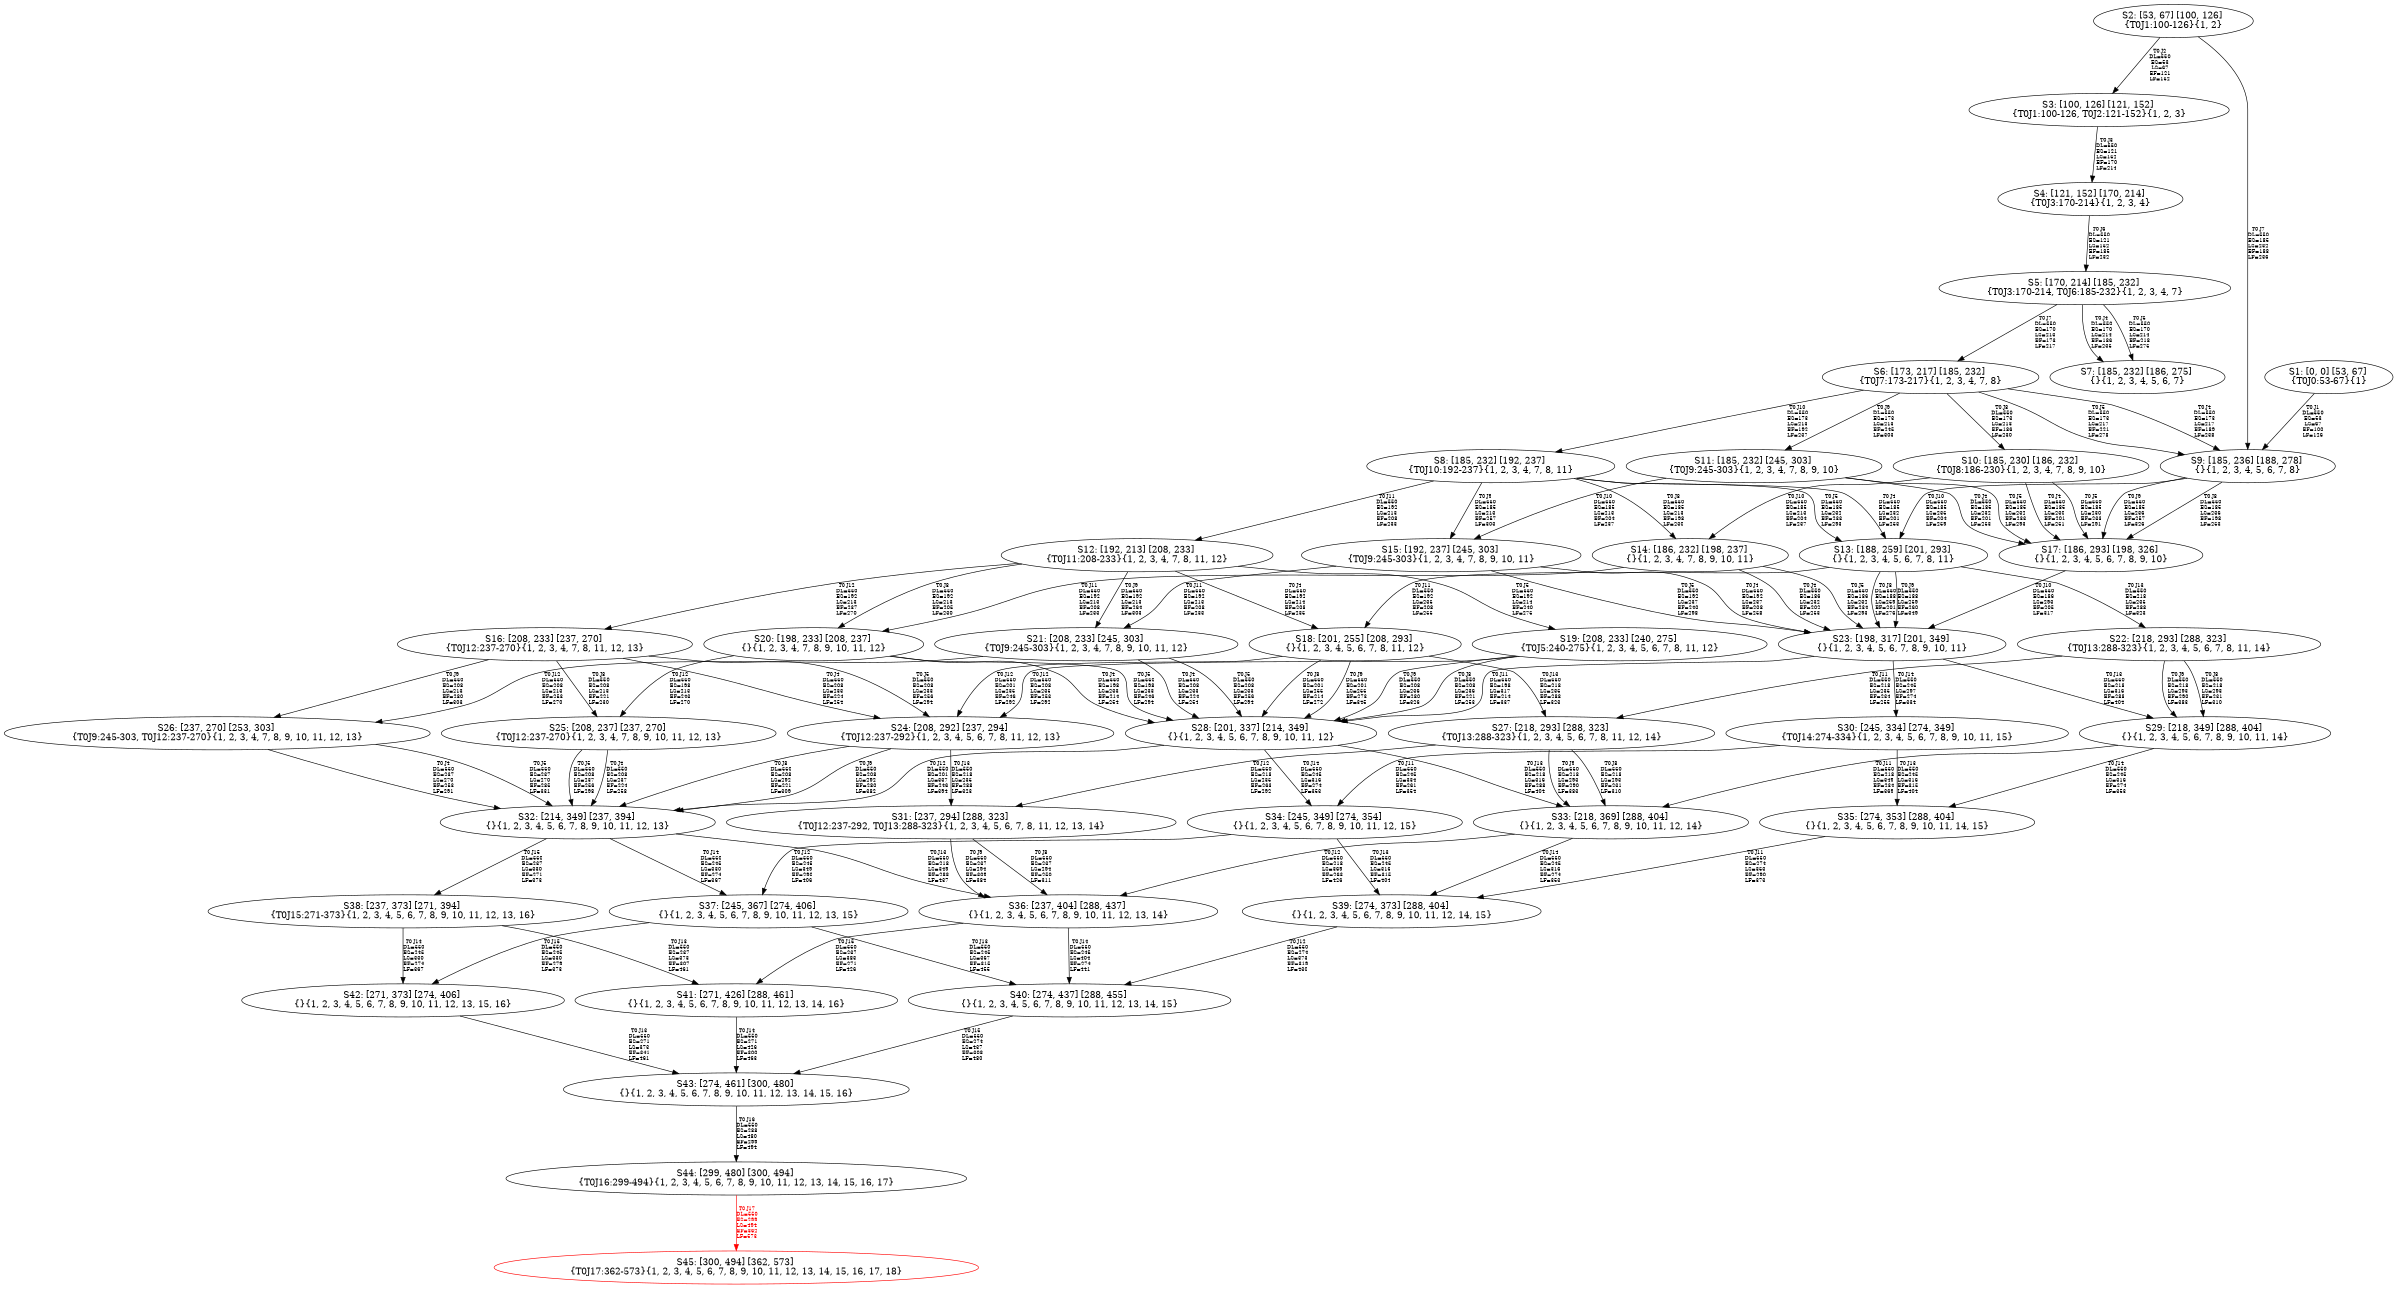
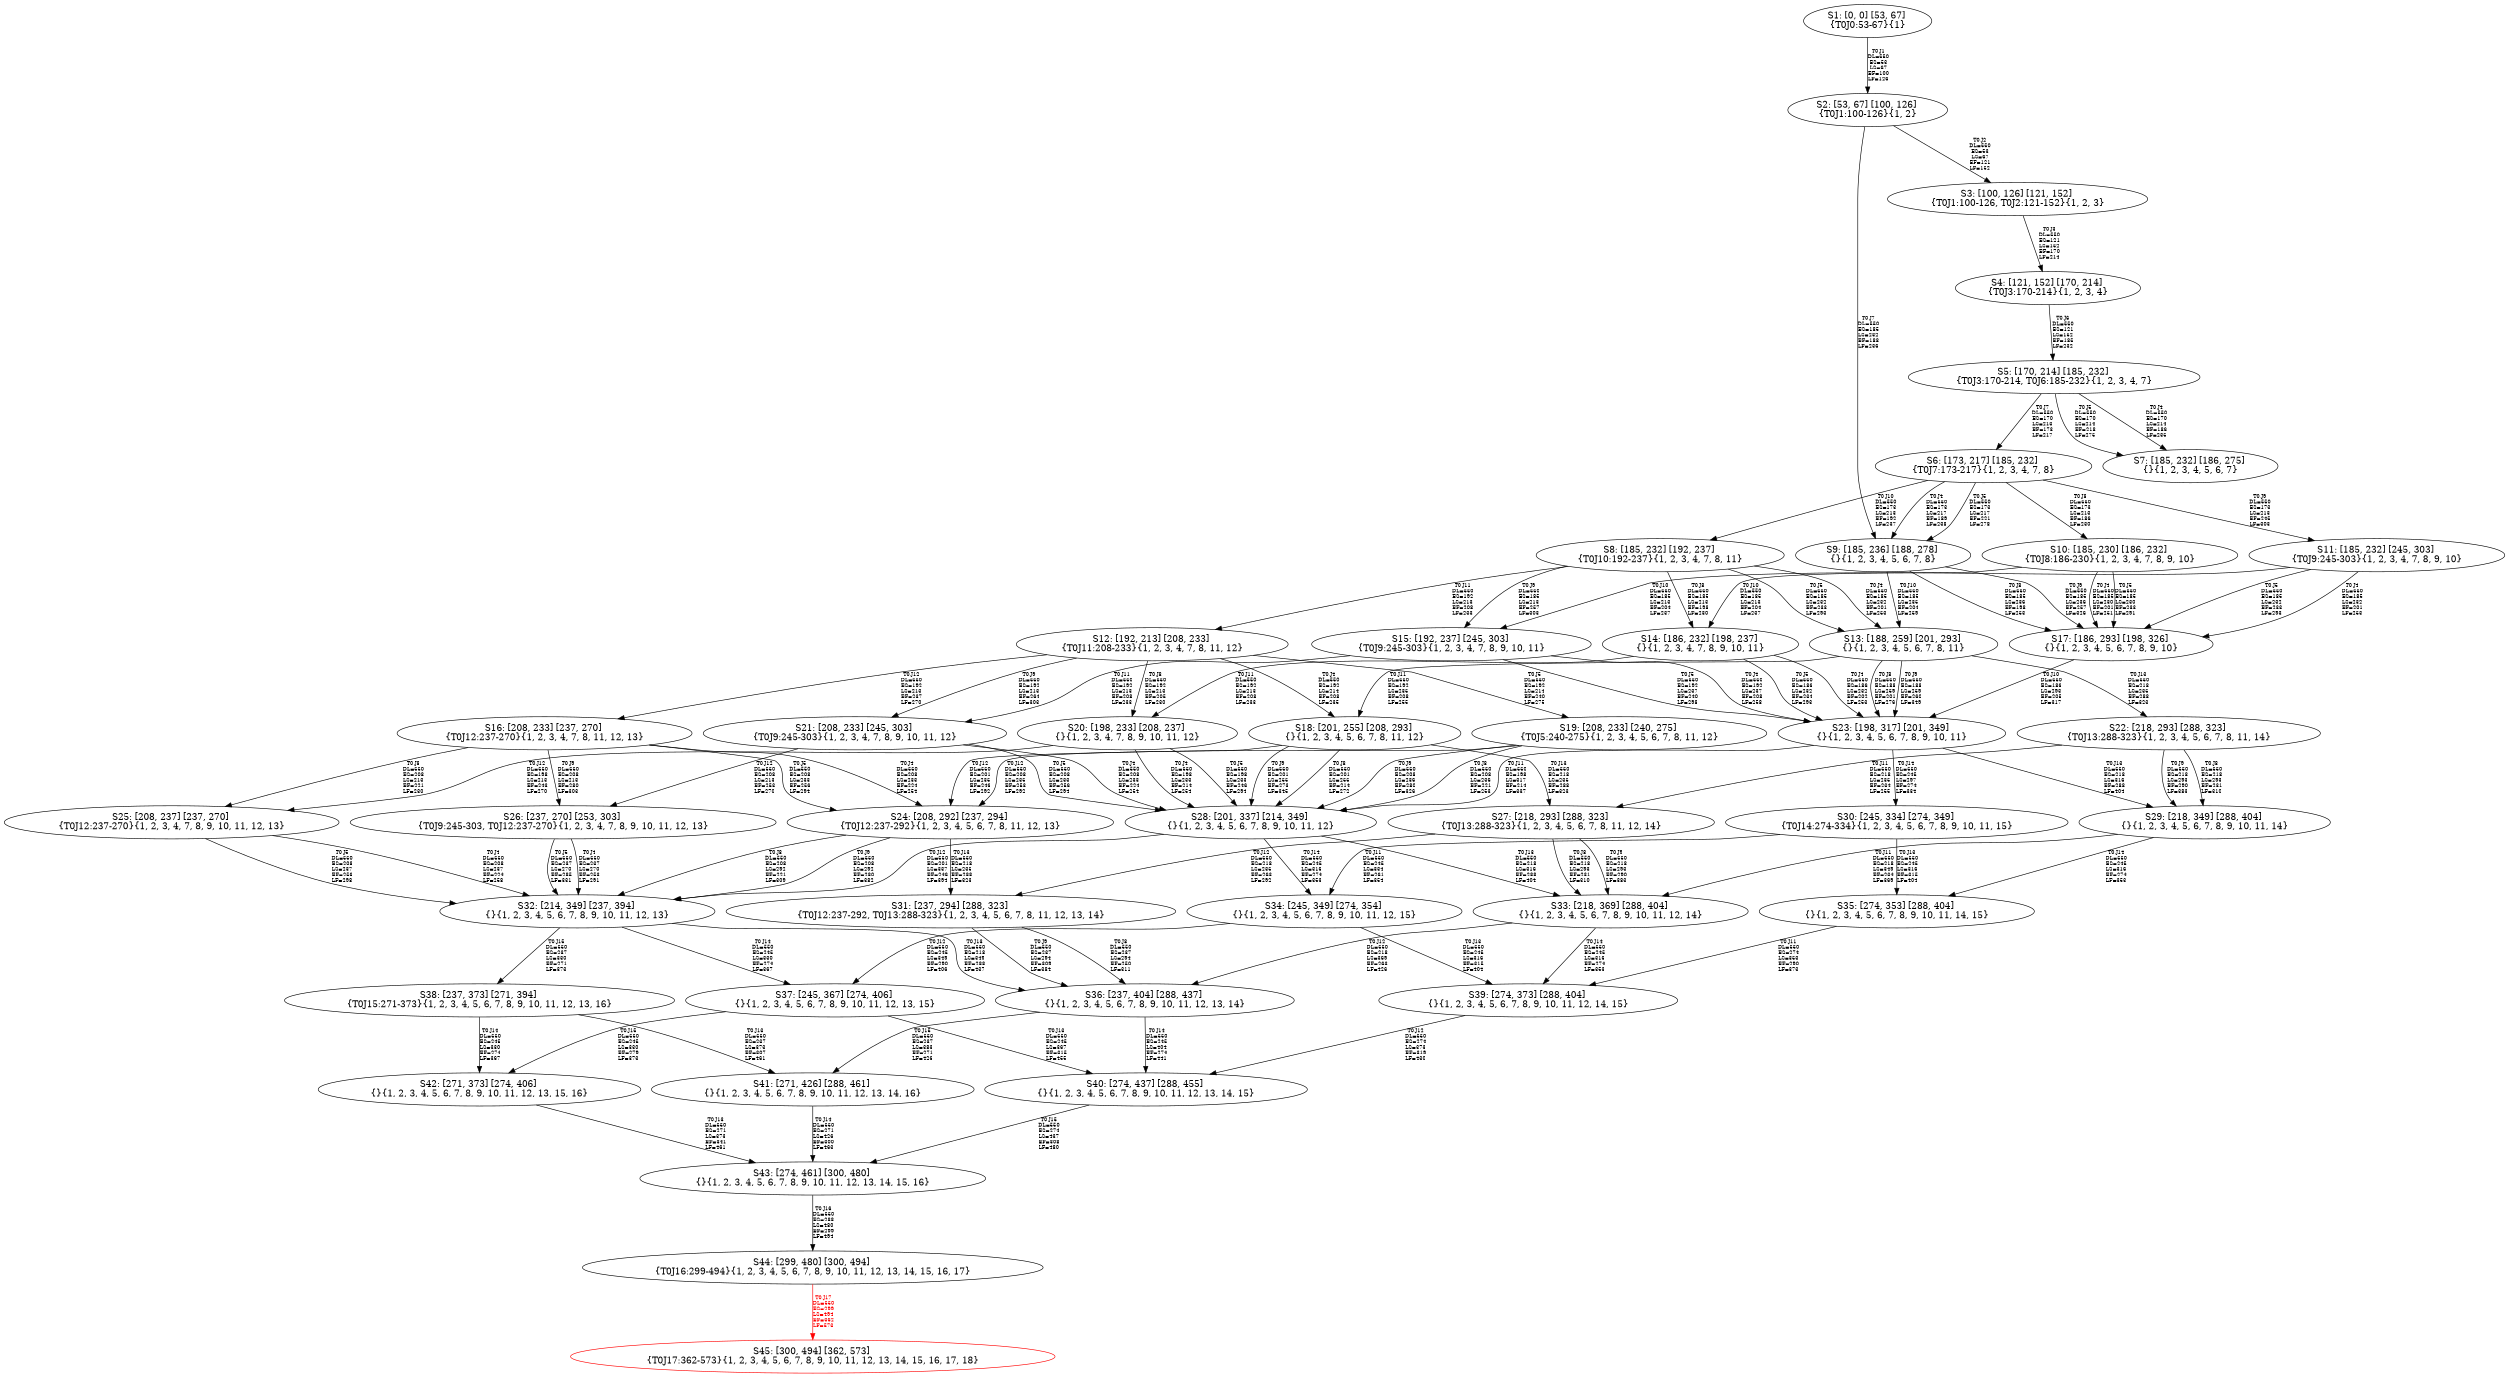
(2291, 419) -> (1868, 62)
